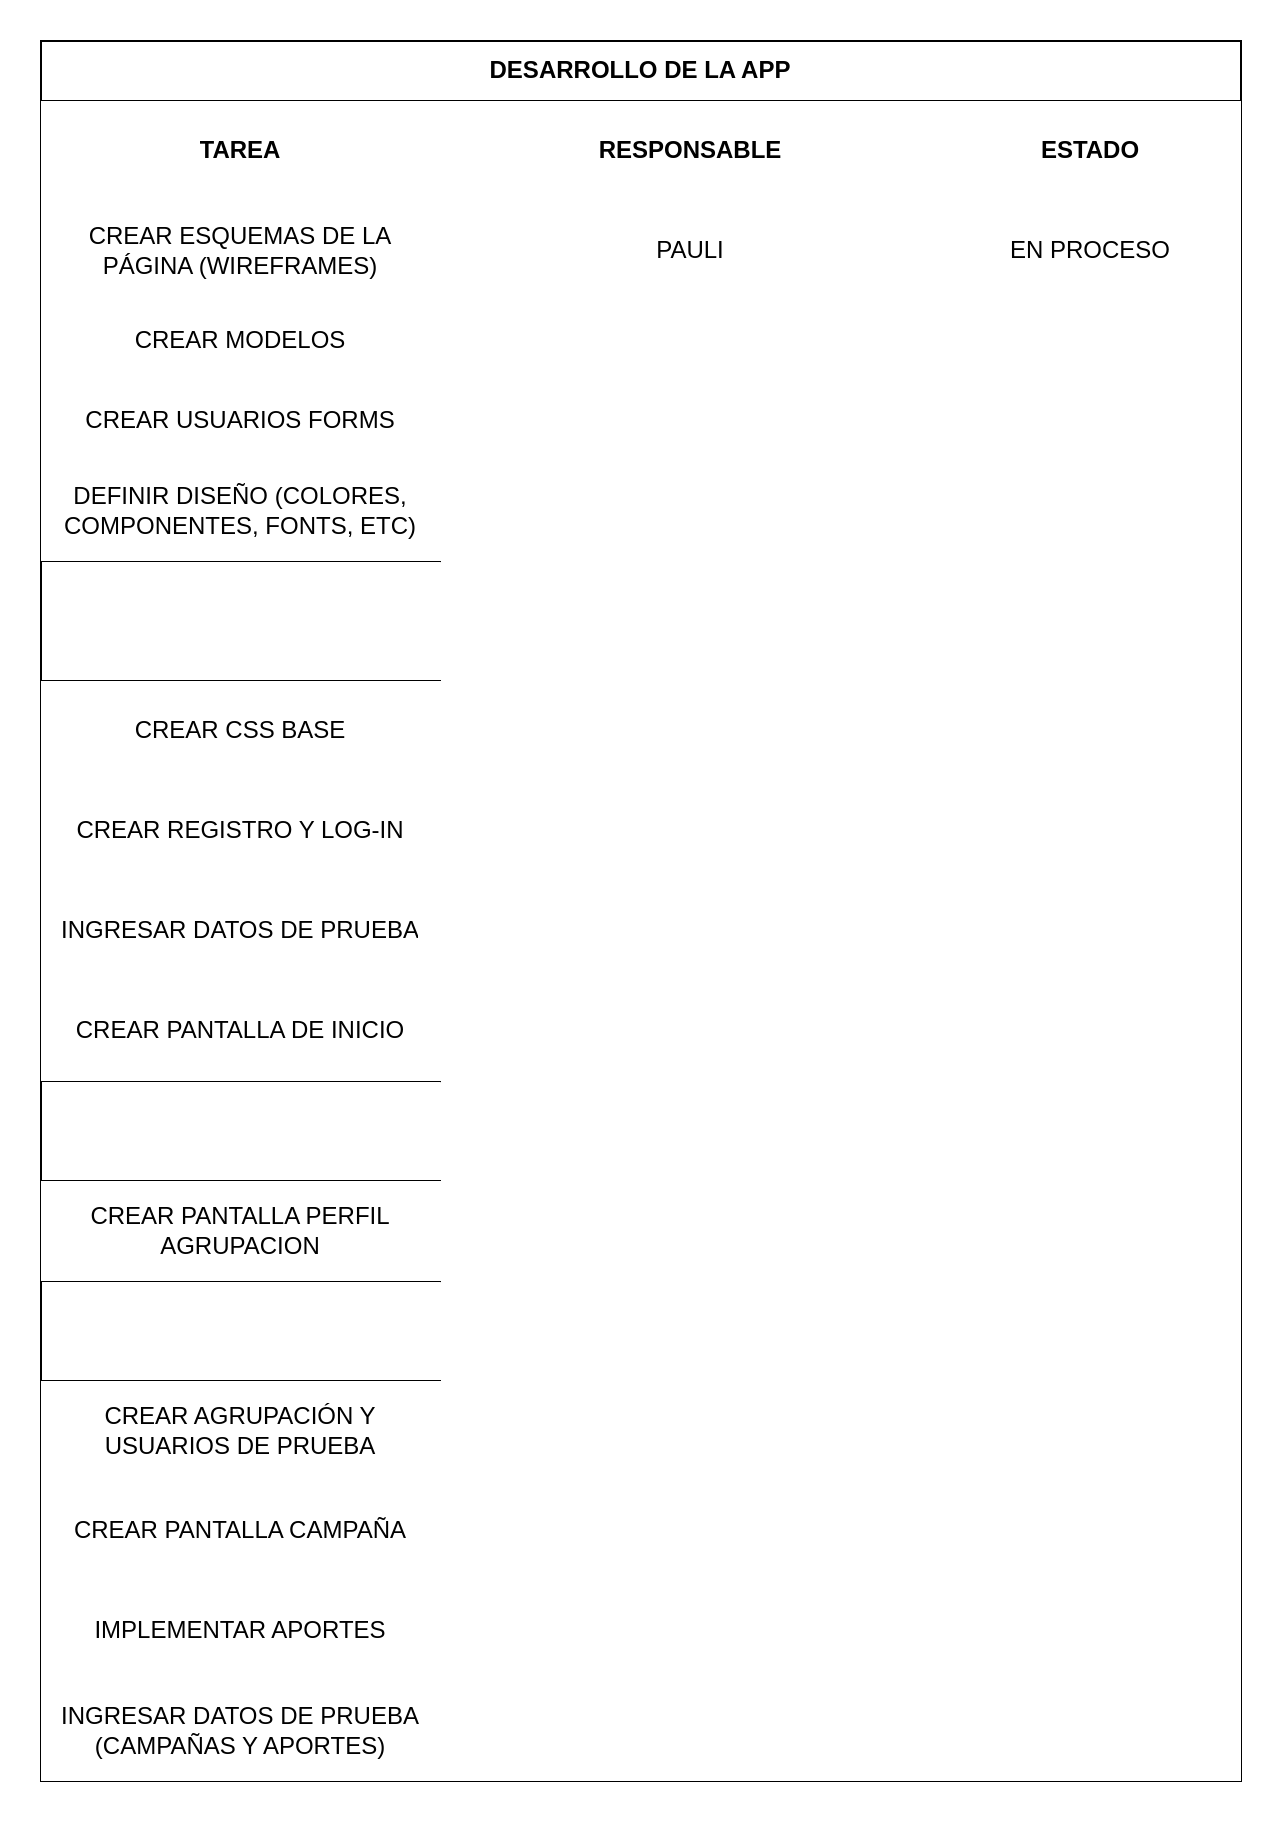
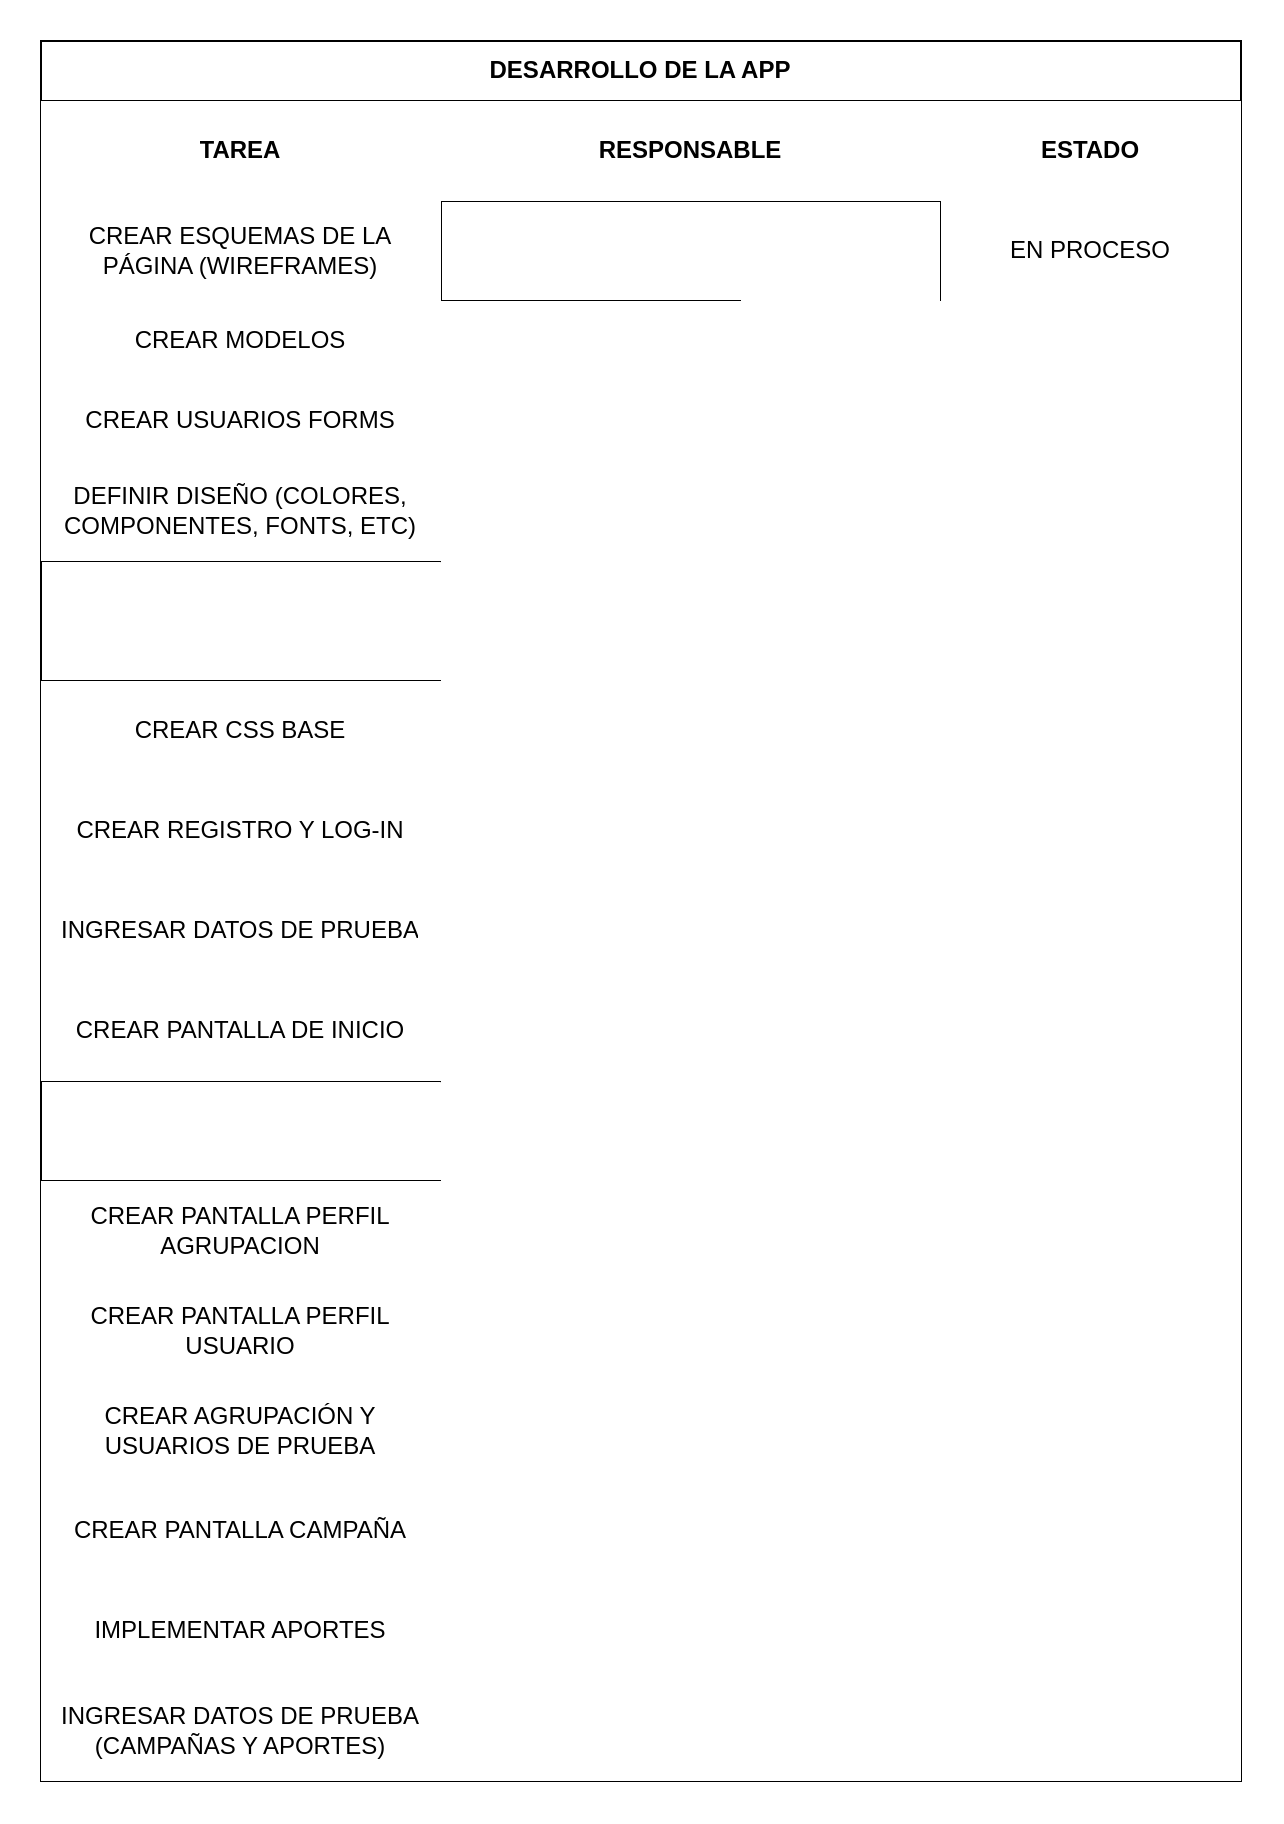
(691, 251) -> none
none -> (241, 1331)
